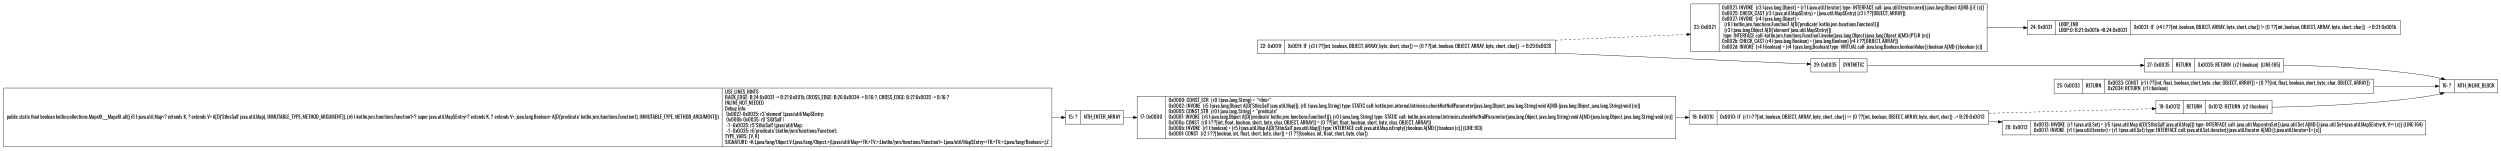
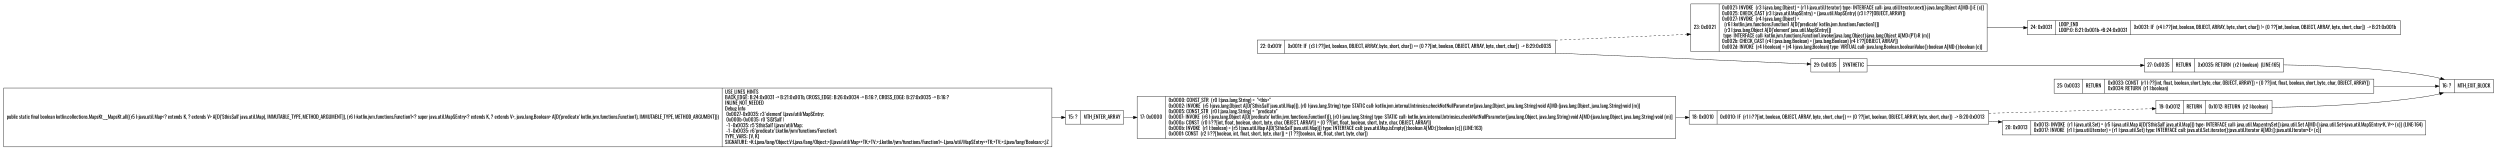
(2476, 86) -> (2474, 86)
(2138, 89) -> (2139, 89)
